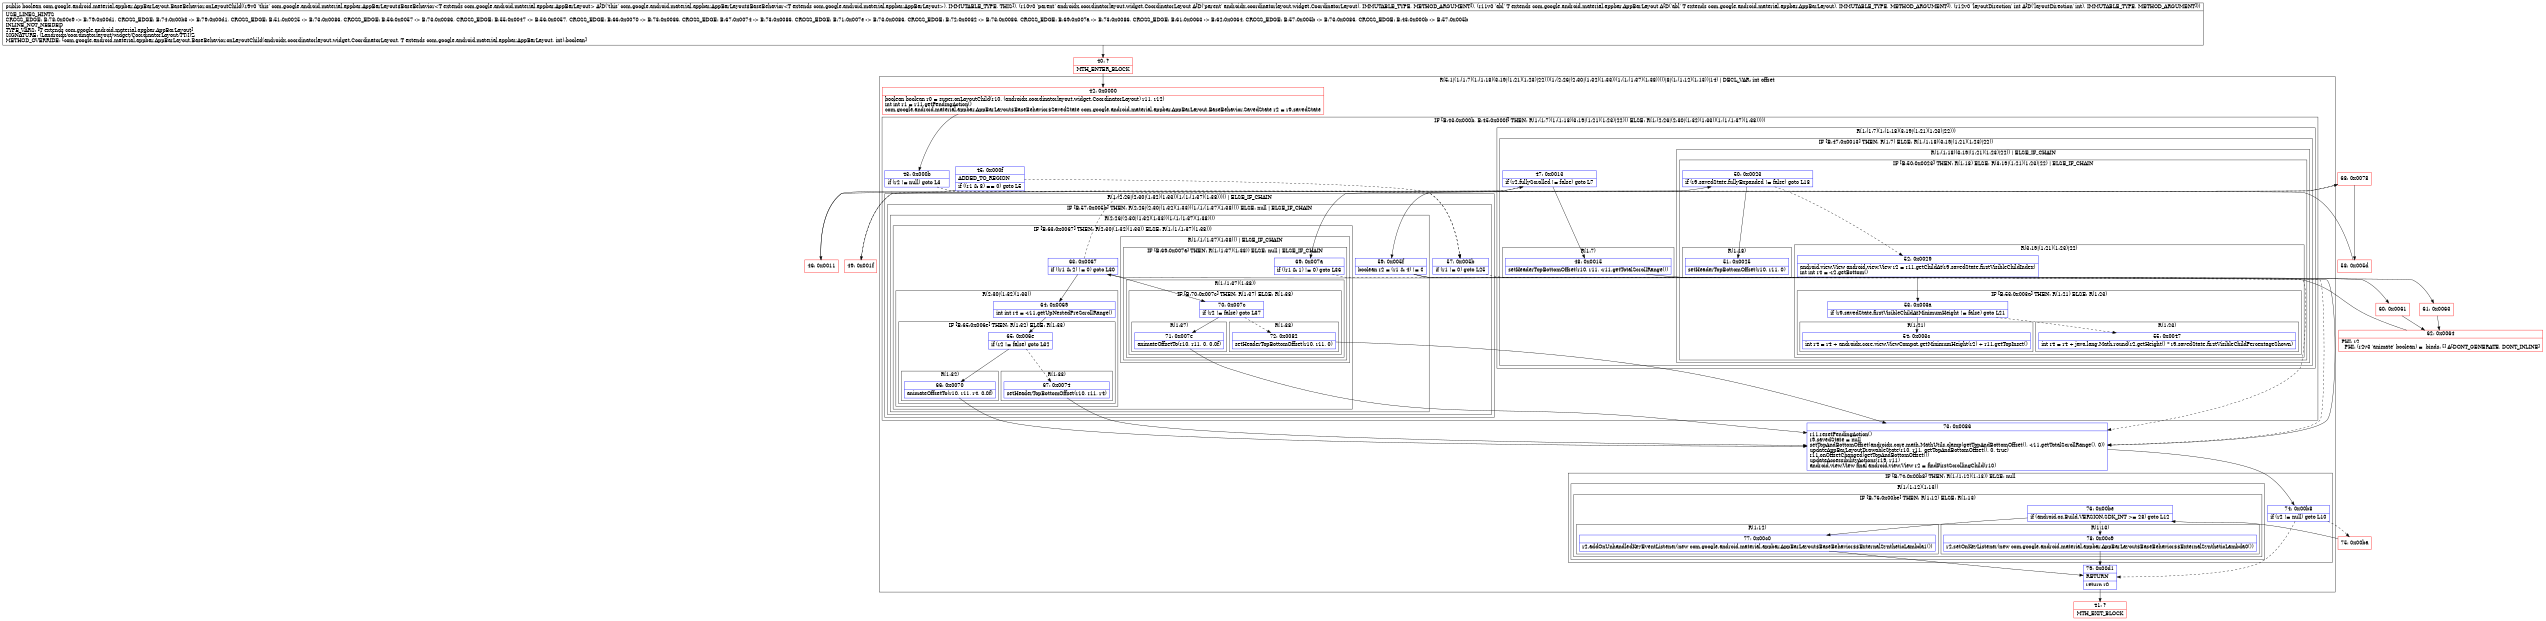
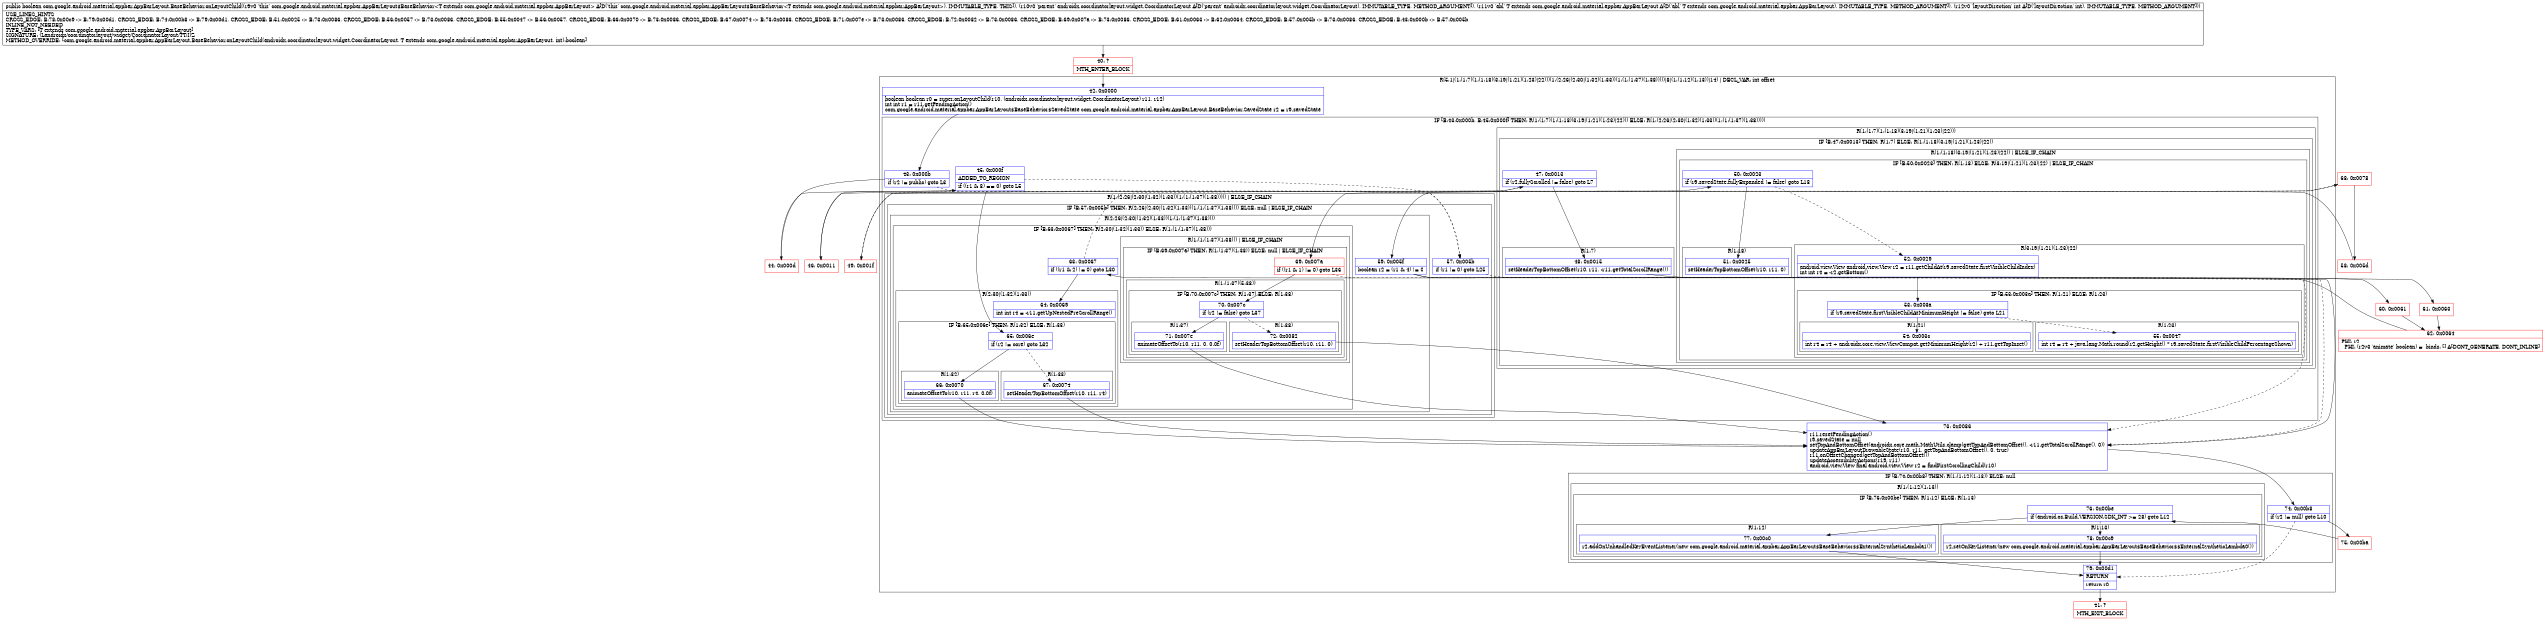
(1103, 101) -> (1103, 101)
(914, 183) -> (917, 183)
none -> (782, 266)
(1309, 266) -> (1309, 266)
(1235, 284) -> (1235, 284)
(1156, 287) -> (1272, 287)
(1039, 324) -> (977, 264)
(1020, 345) -> (1020, 345)
(2338, 527) -> (2338, 527)
